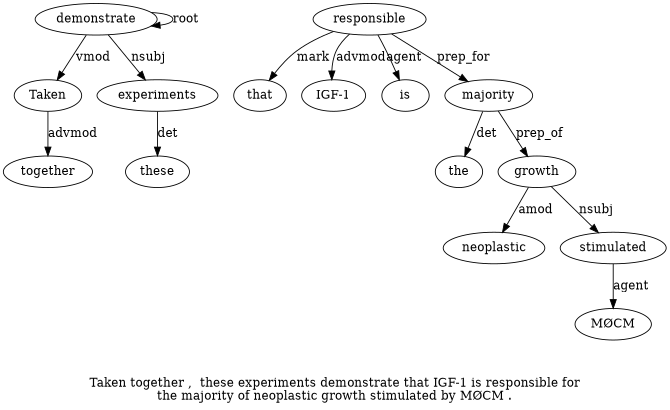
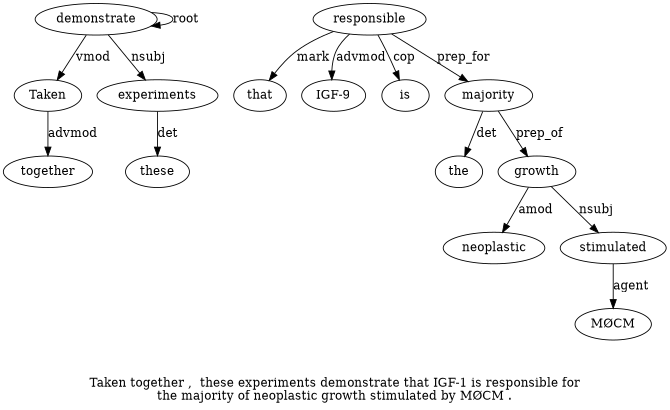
(404, 57) -> (404, 57)
(334, 96) -> (334, 96)
